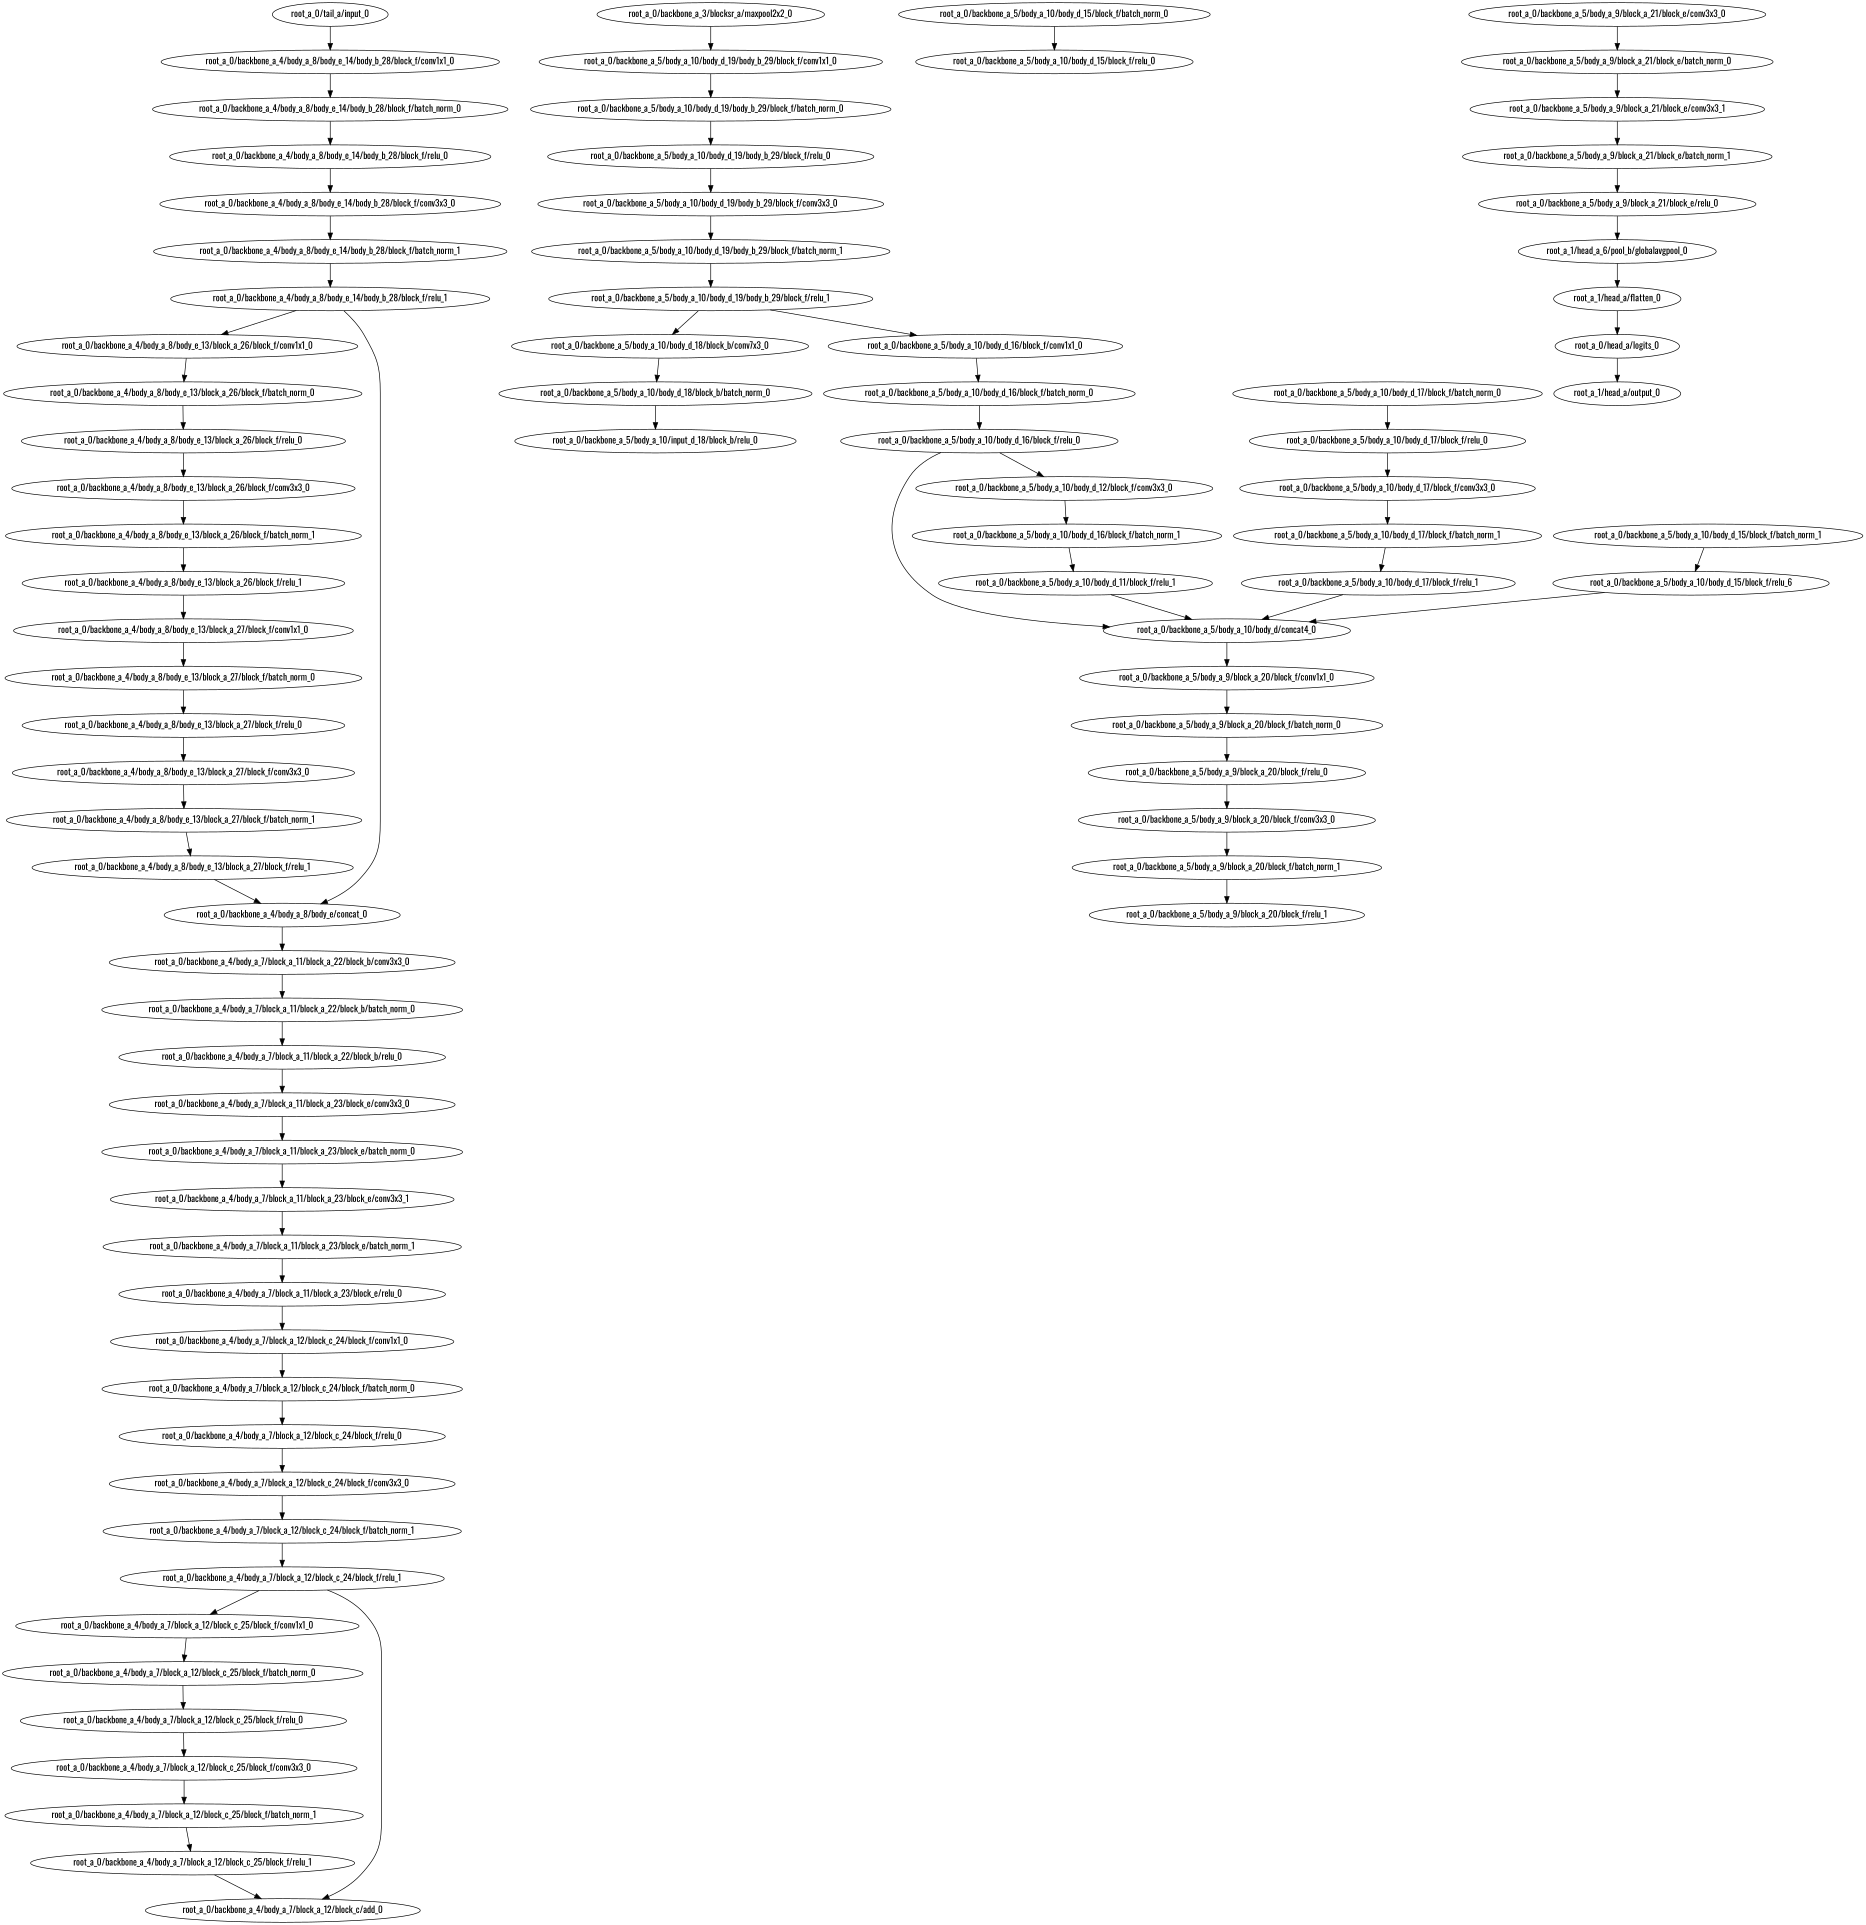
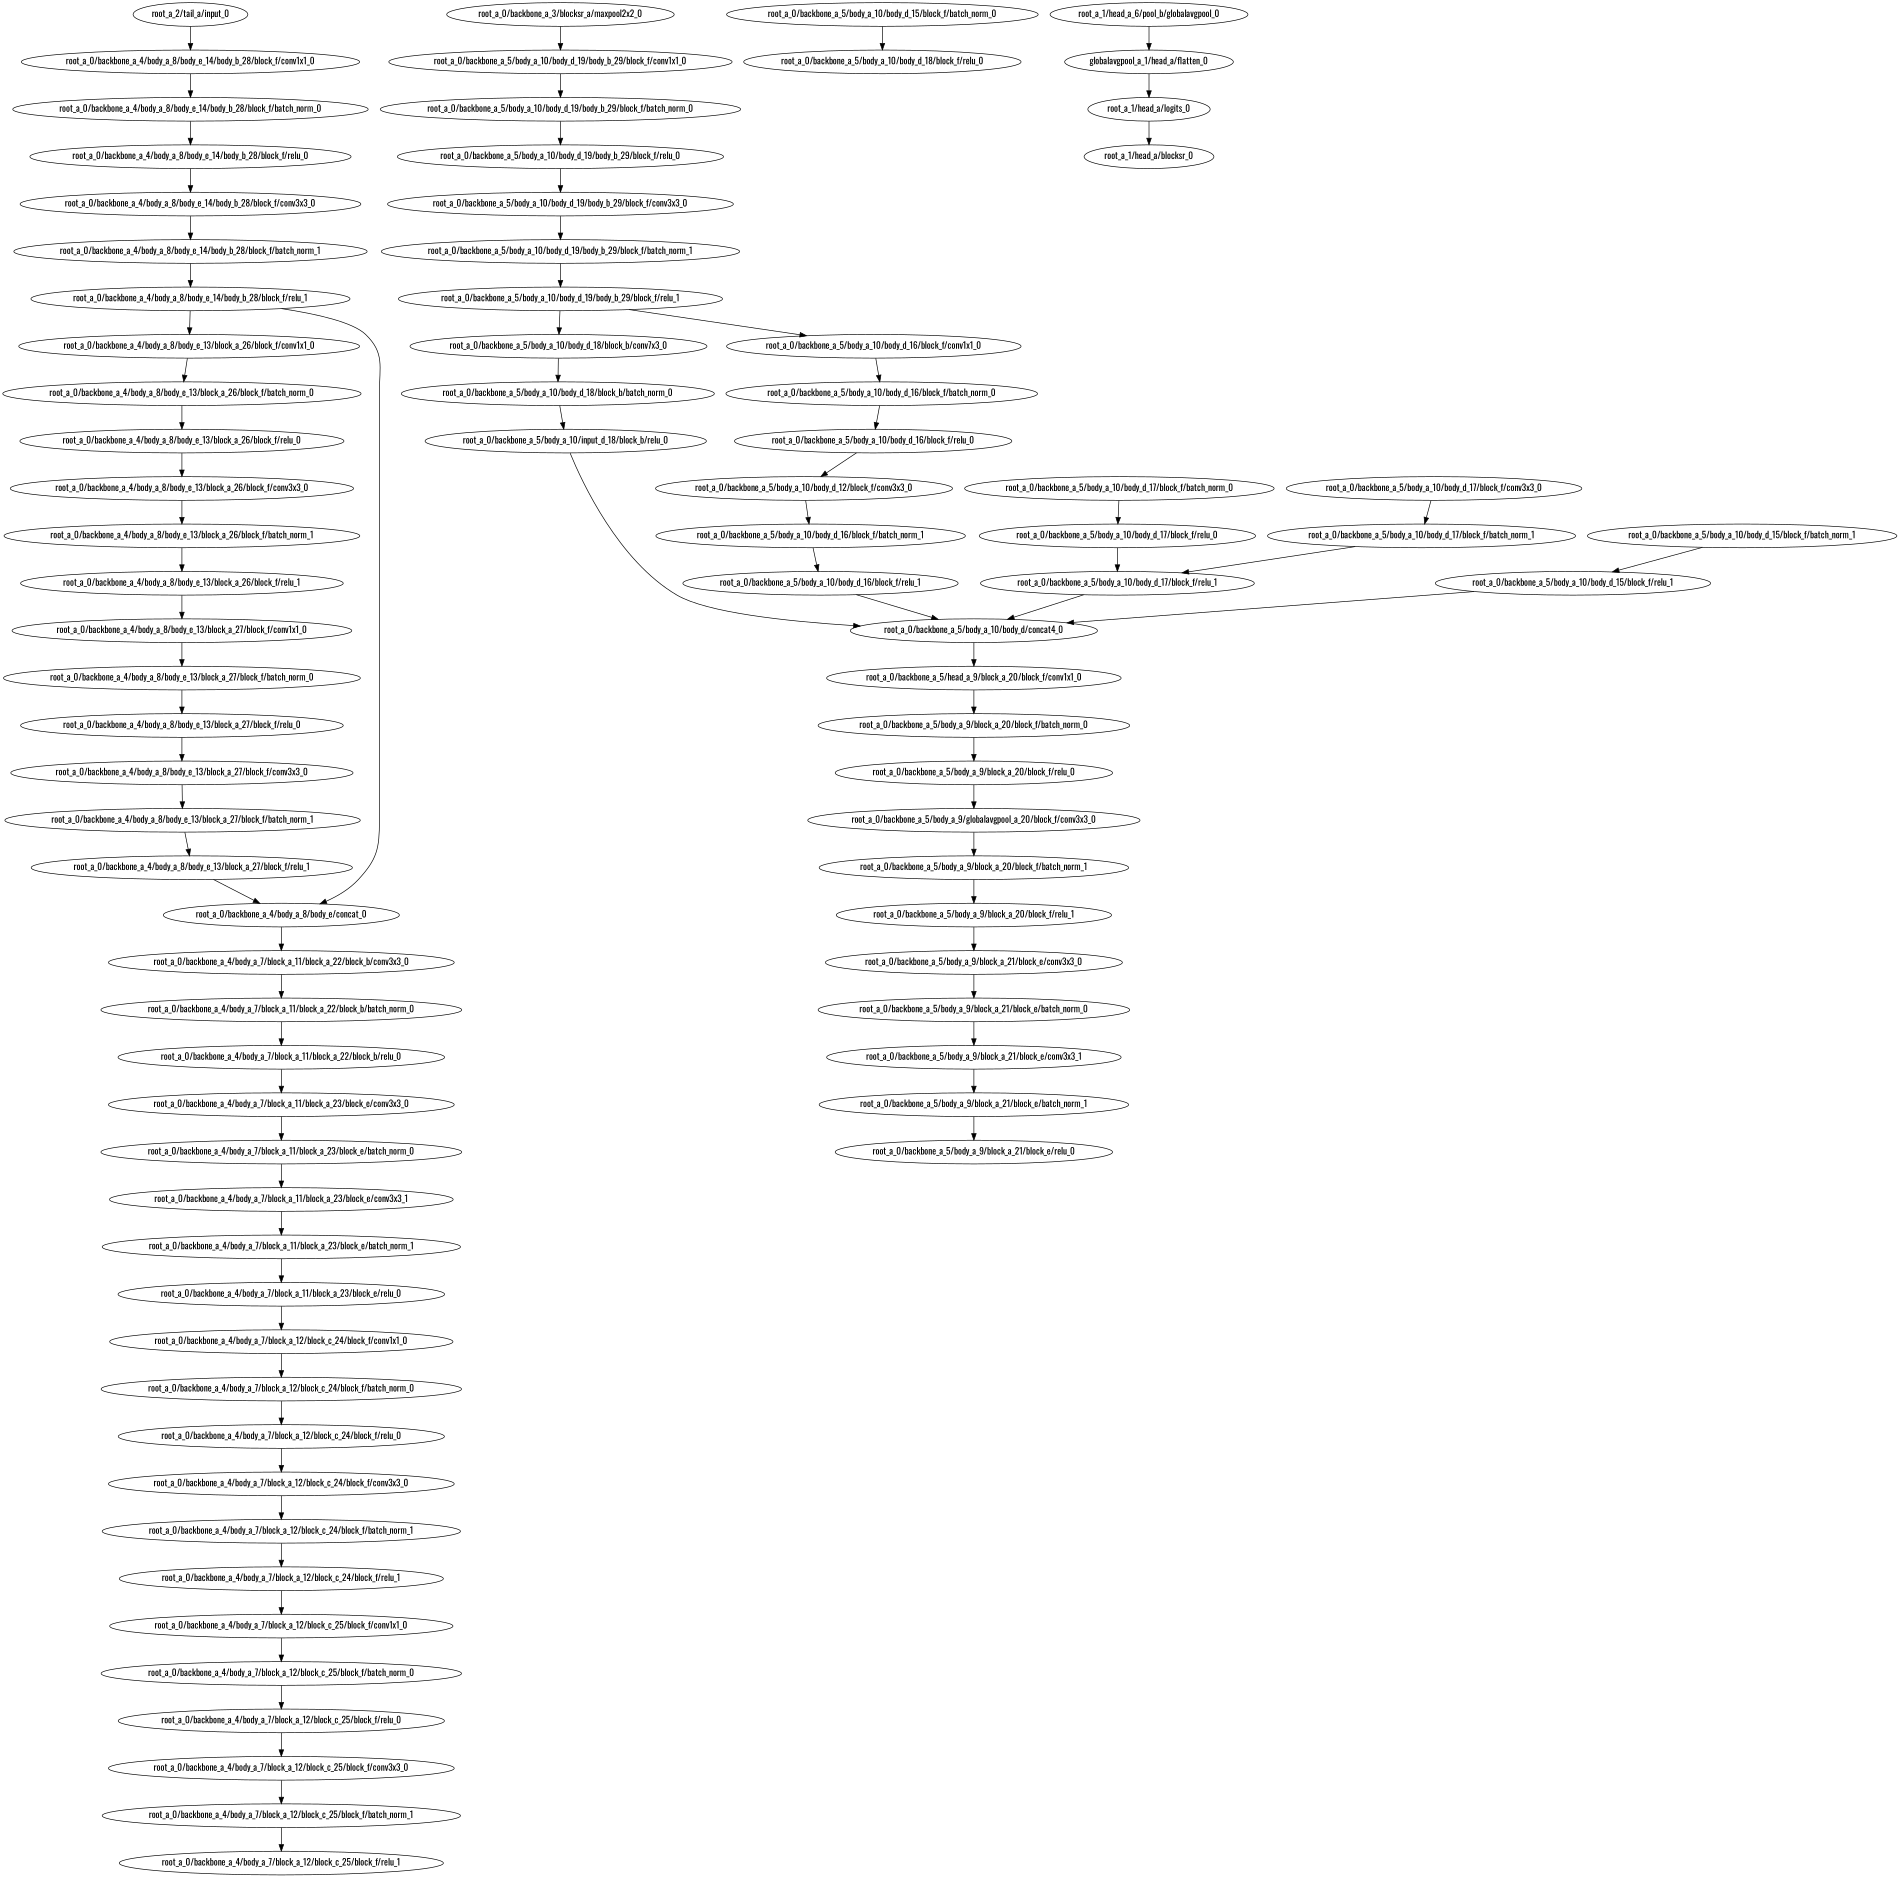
(330, 14) -> (190, 14)
(1054, 62) -> (882, 62)
(1617, 225) -> none
(1617, 299) -> (1149, 62)
(1617, 346) -> (1149, 109)
(1617, 394) -> (1149, 157)
(1388, 462) -> (1117, 556)
(1075, 583) -> (820, 583)
(1691, 583) -> (1573, 583)
(932, 594) -> (677, 595)
(1227, 678) -> (974, 678)
(1227, 820) -> (974, 820)
none -> (974, 936)
(283, 1910) -> none
